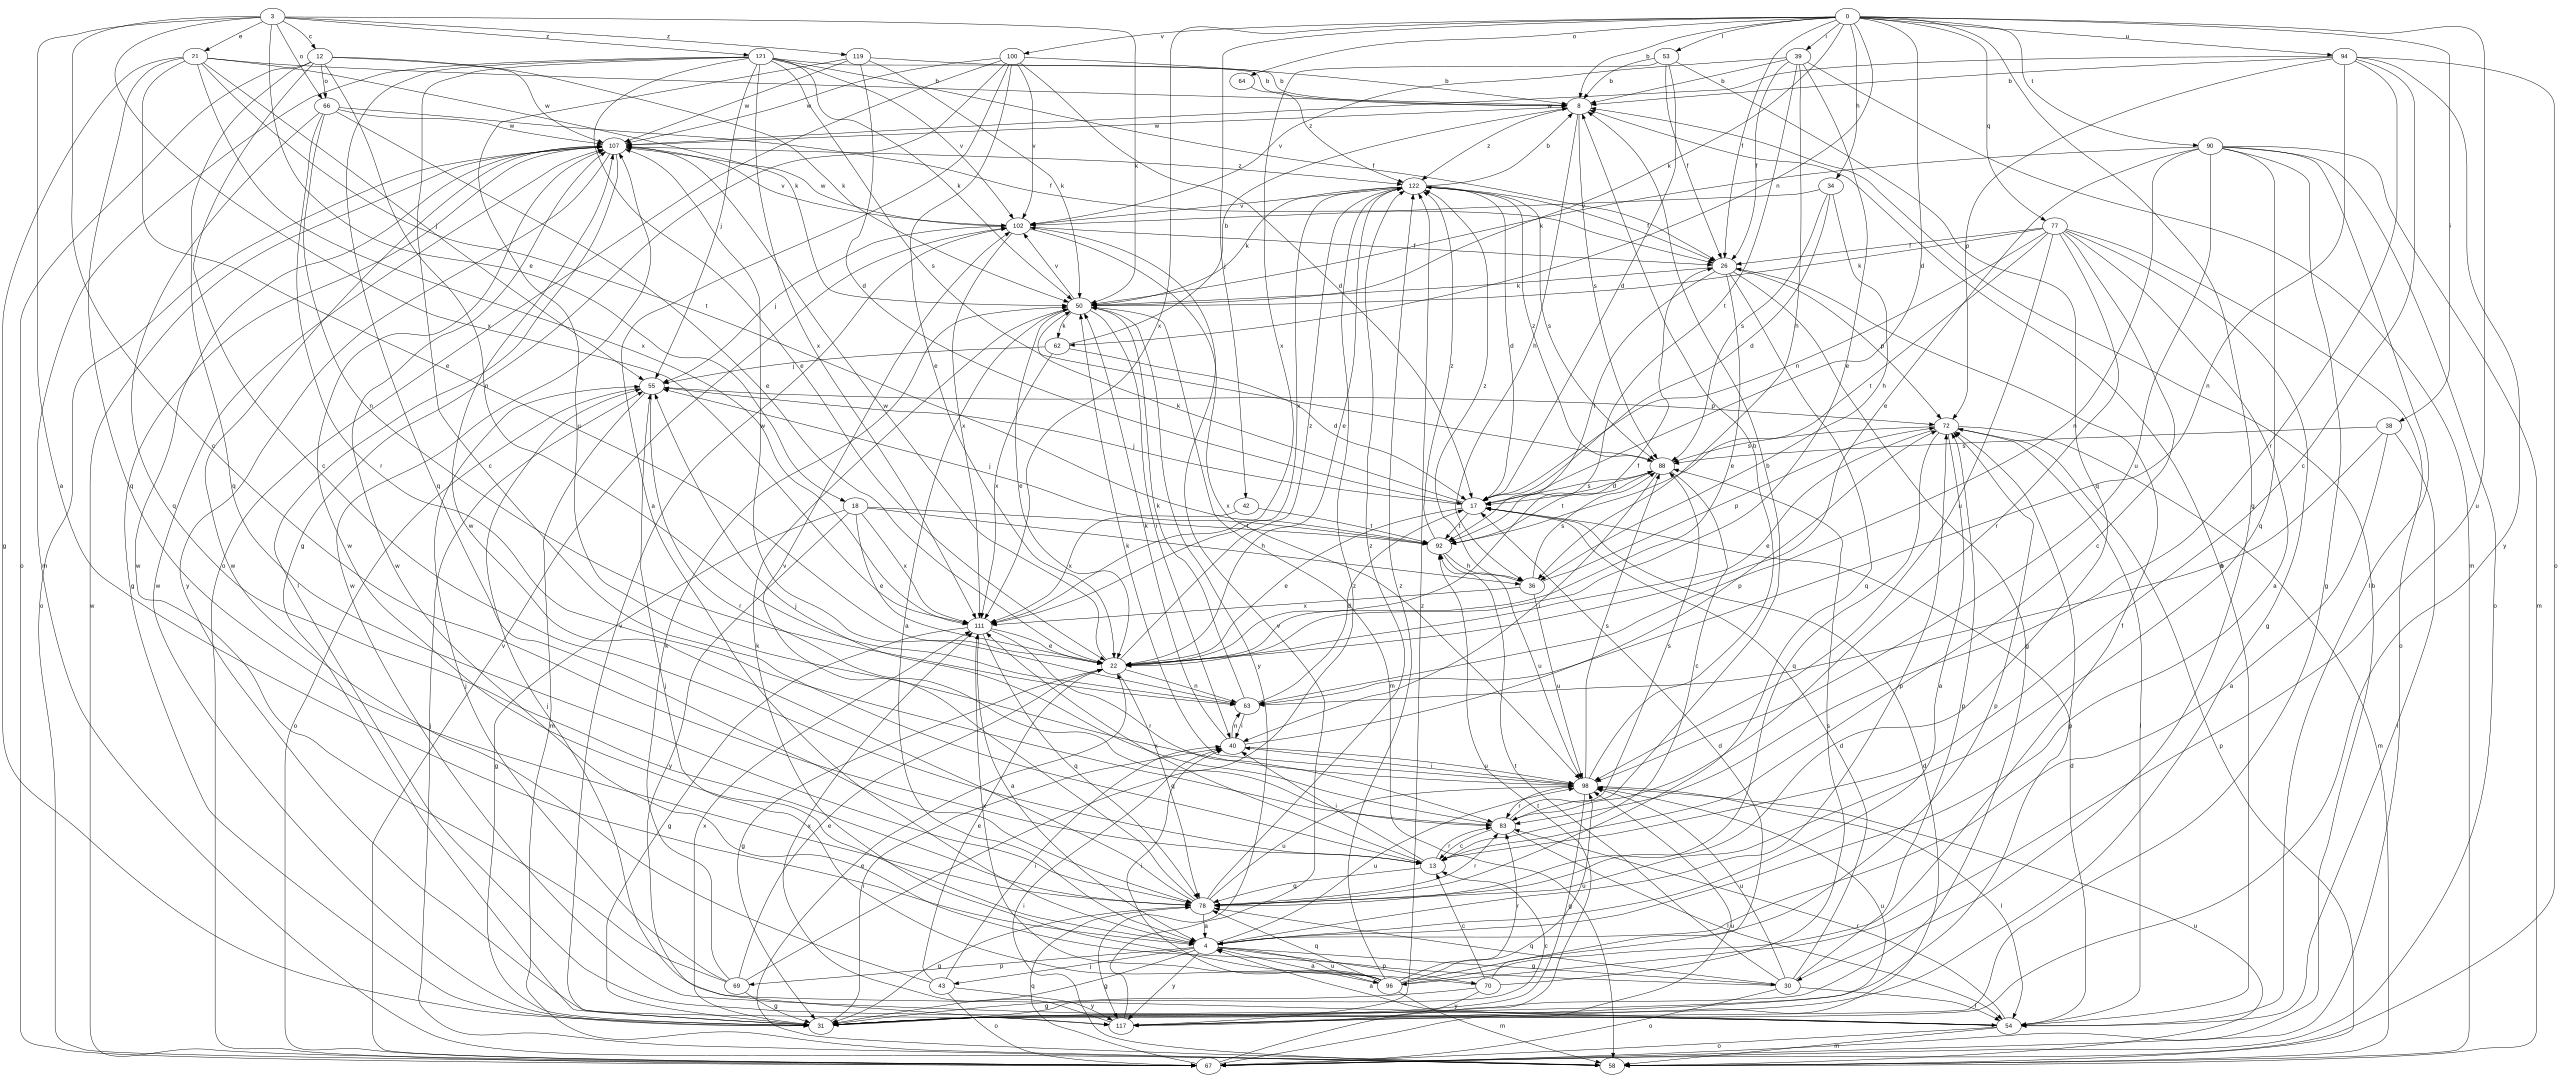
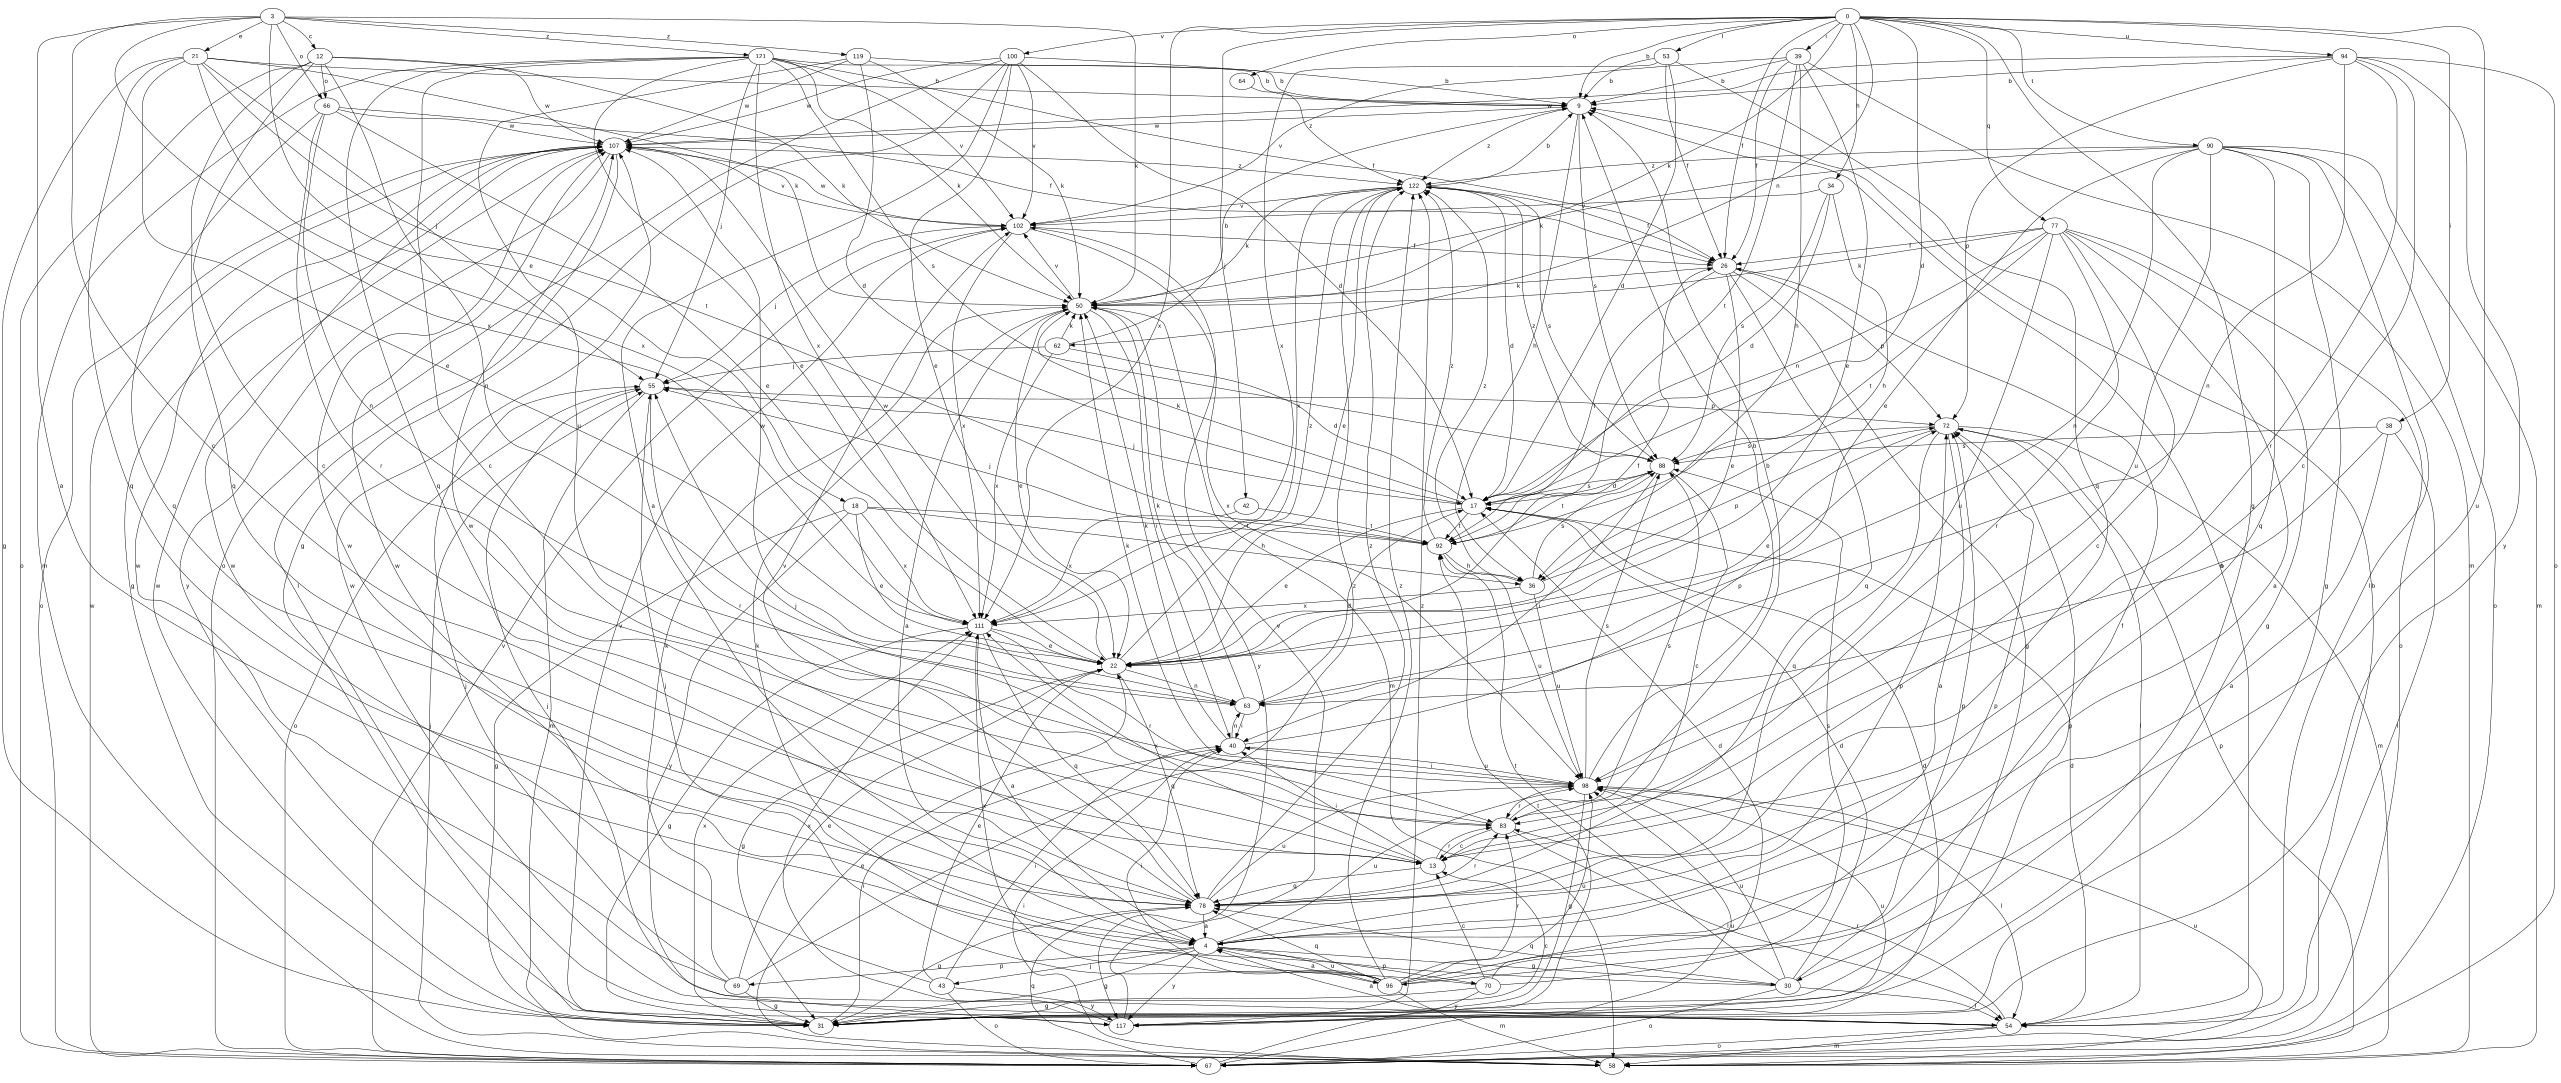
(1579, 106) -> (1579, 106)
none -> (1833, 154)
(1063, 322) -> (1067, 328)
